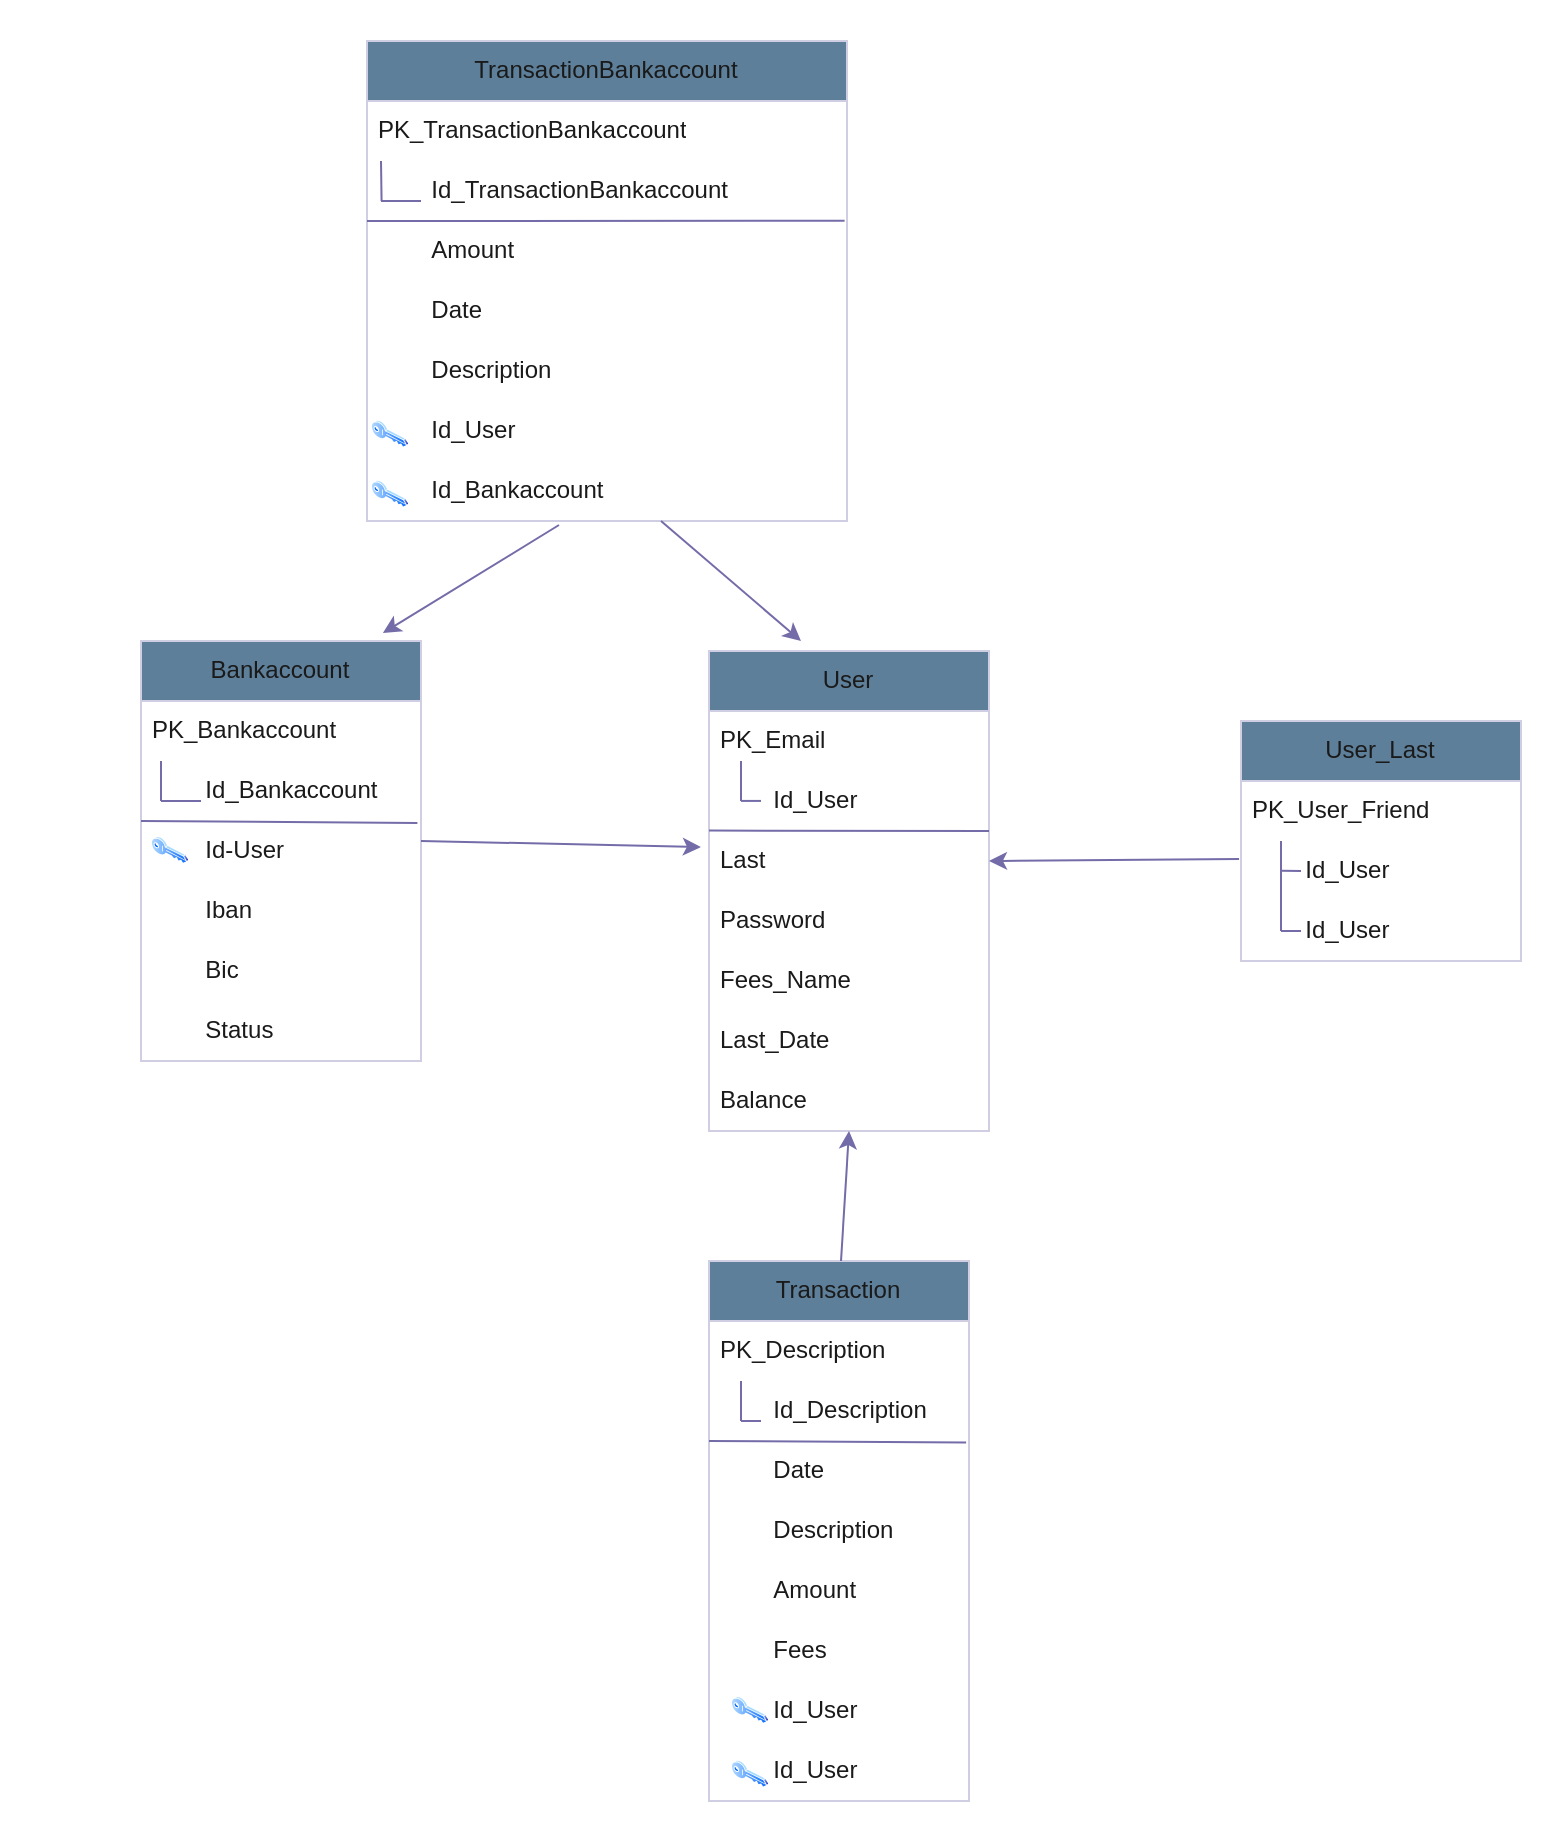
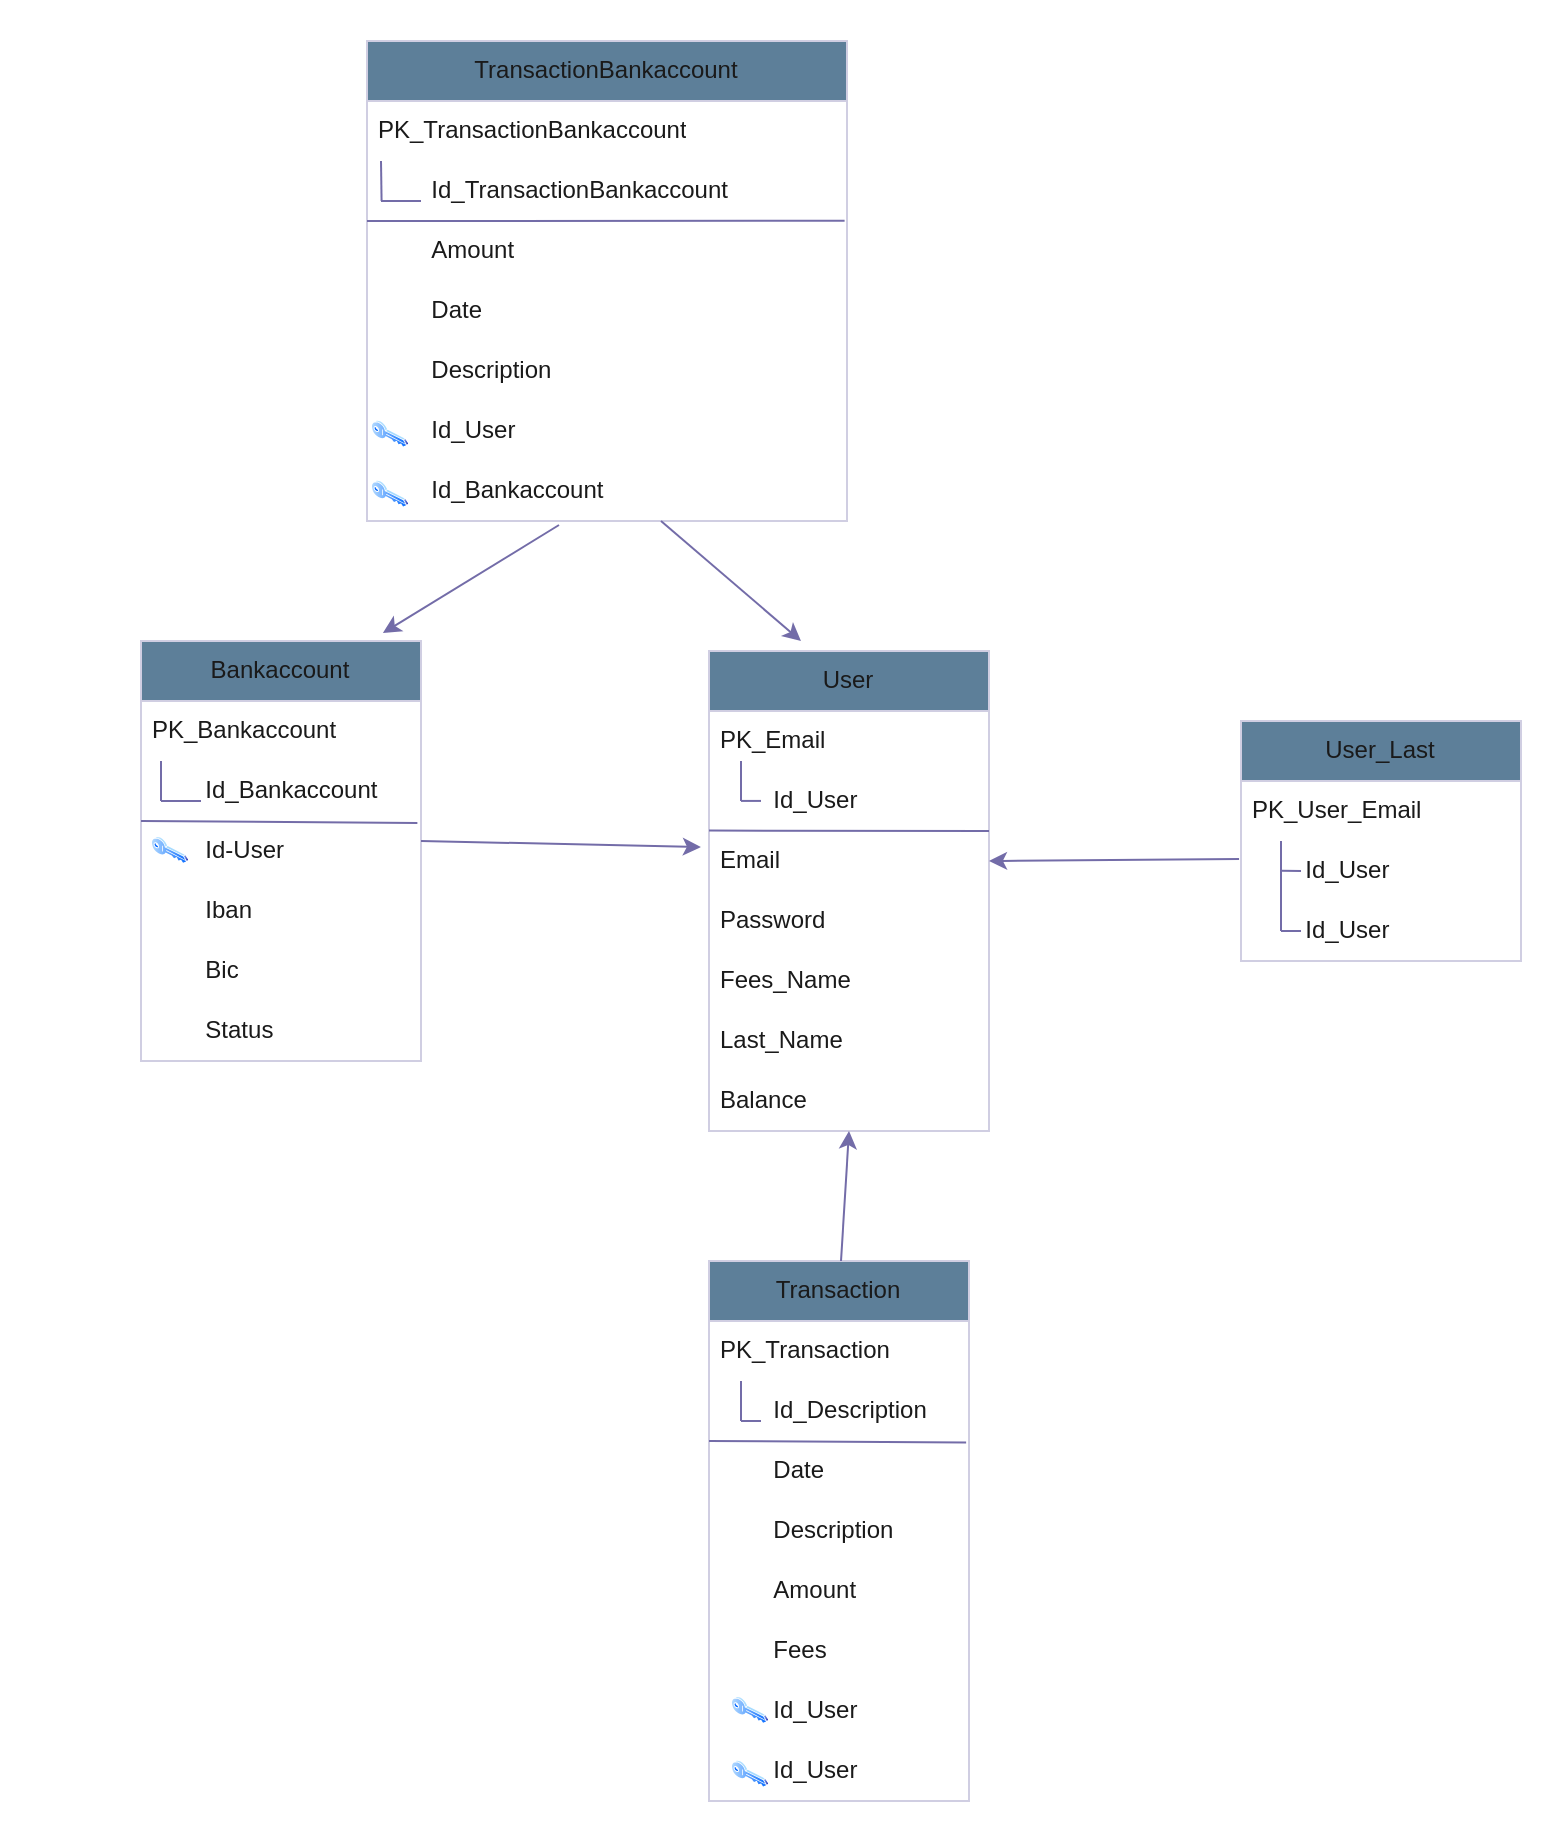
(1344, 811) -> (1334, 811)
(748, 861) -> (748, 861)
(781, 1041) -> (781, 1041)
(809, 1351) -> (812, 1351)
